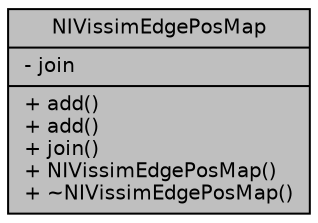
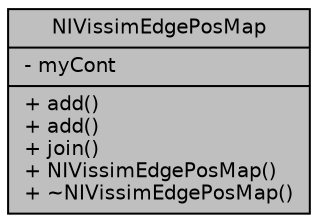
(50, 66) -> (71, 66)
